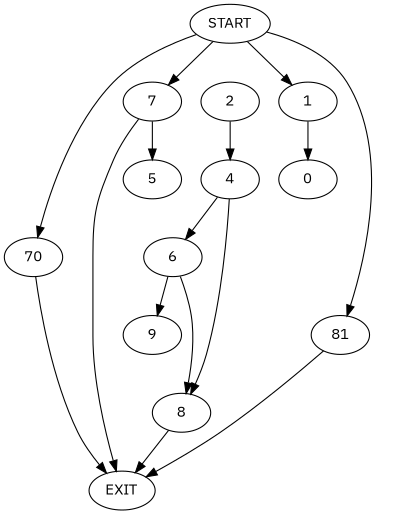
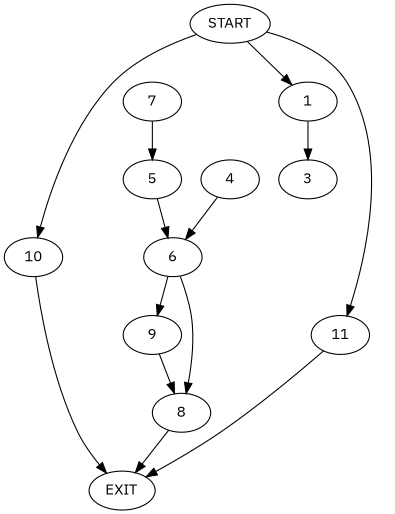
(195, 59) -> none
(230, 102) -> none
(308, 179) -> (308, 179)
none -> (161, 213)
(33, 257) -> (33, 257)
(93, 286) -> none
(219, 293) -> (165, 369)
(340, 335) -> (340, 335)
